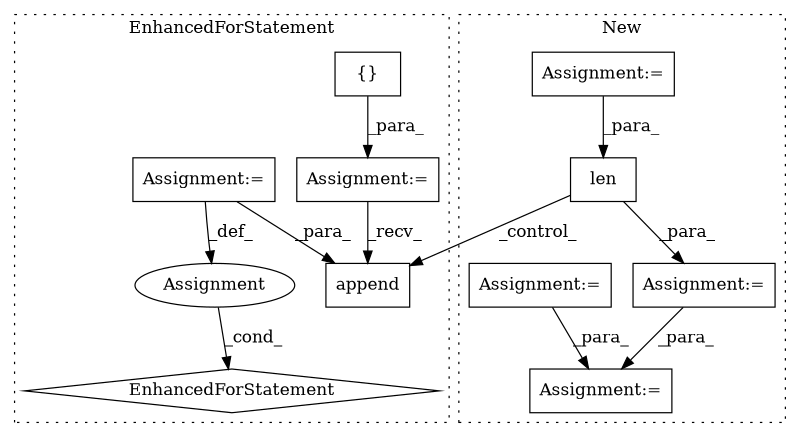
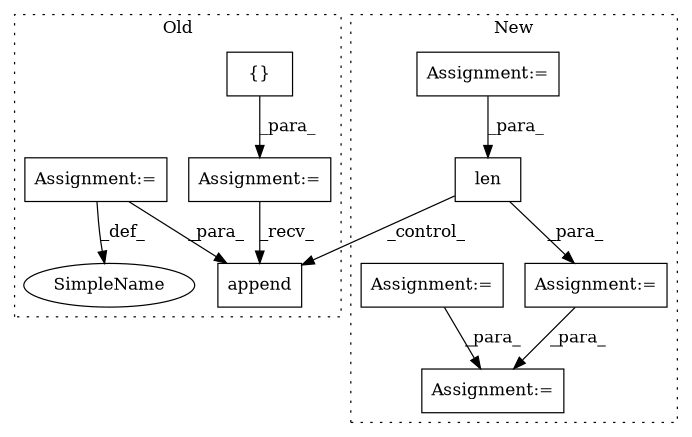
(232, 29) -> (178, 29)
(215, 285) -> (109, 285)
(232, 391) -> none
